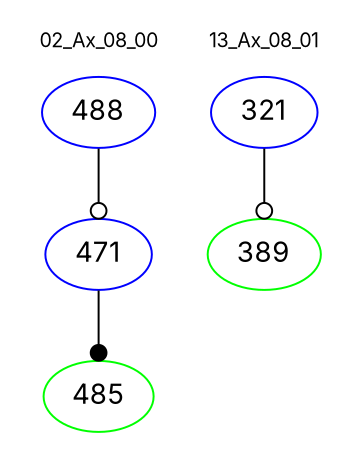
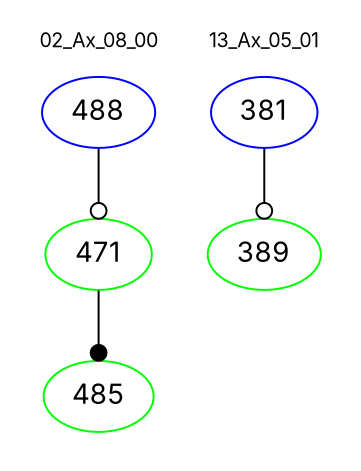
(264, 42) -> (264, 42)
(264, 112) -> (264, 112)
(99, 254) -> (99, 254)
